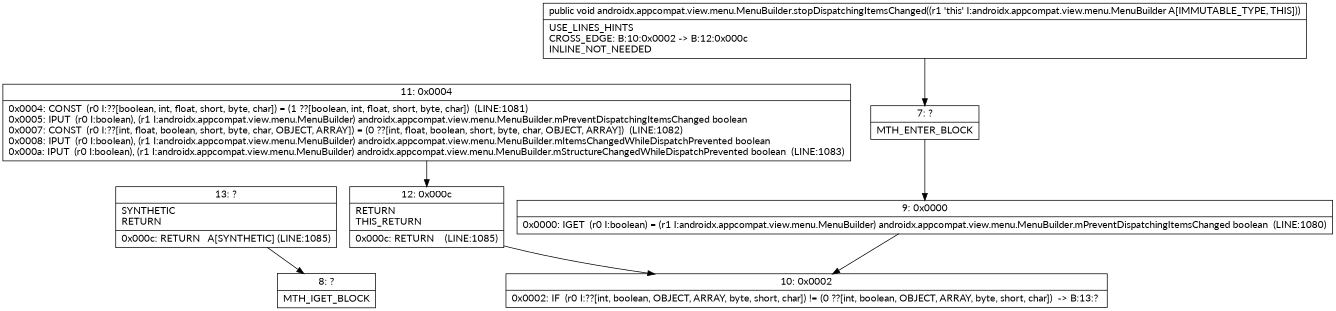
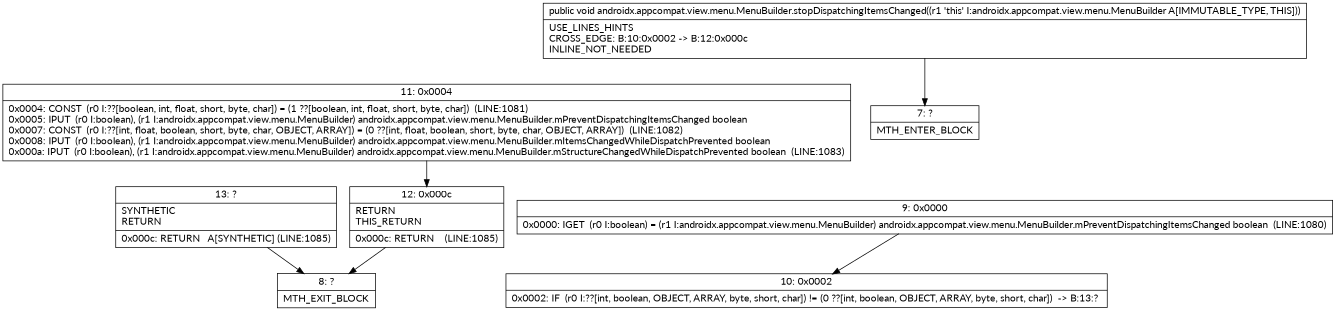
(925, 166) -> none
(576, 261) -> (370, 258)
(326, 299) -> (326, 299)
